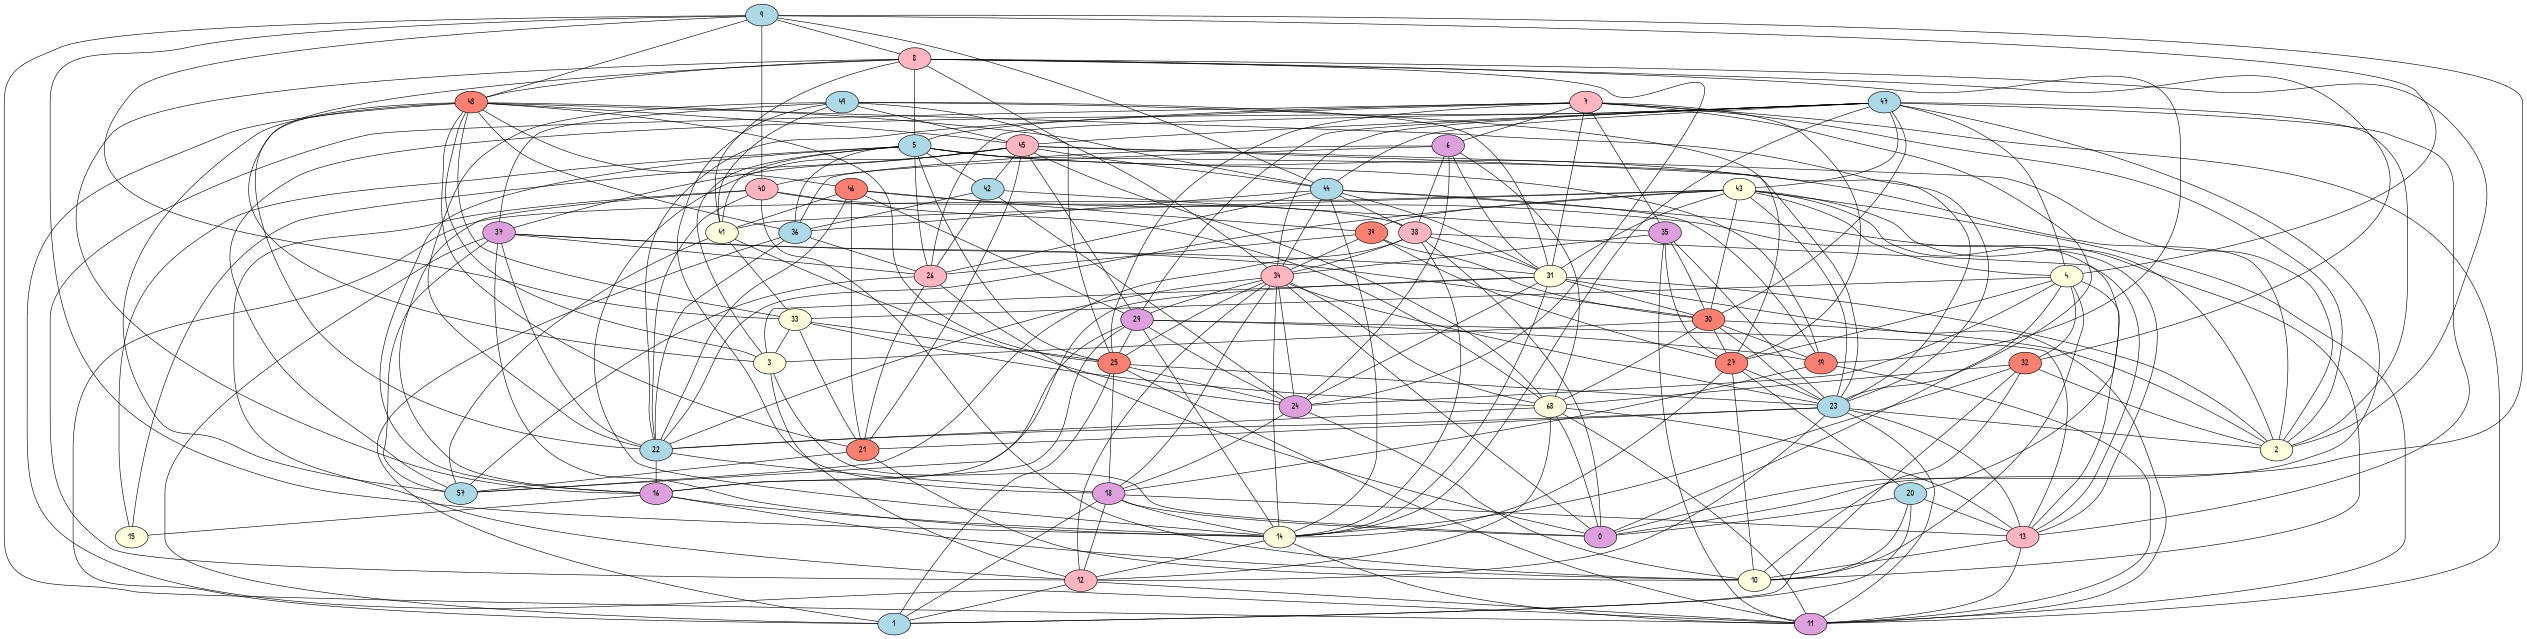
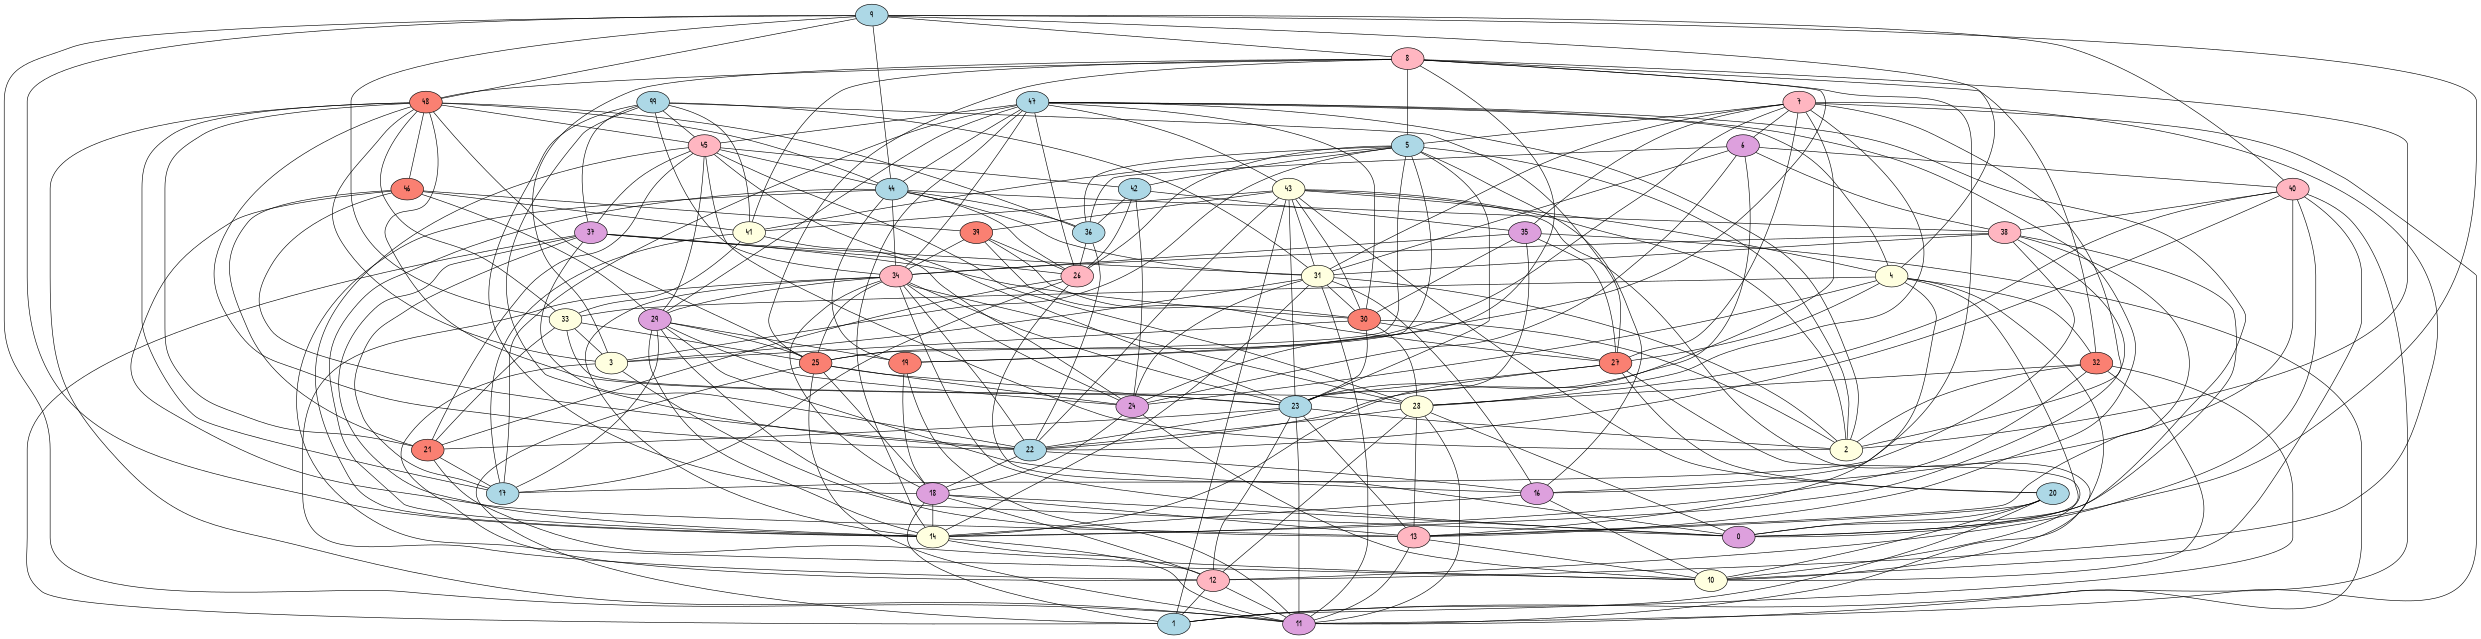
(842, 102) -> (653, 102)
(1761, 340) -> none
(1550, 407) -> (1417, 407)
(399, 480) -> (1877, 604)
(461, 494) -> (503, 494)
(132, 537) -> none
